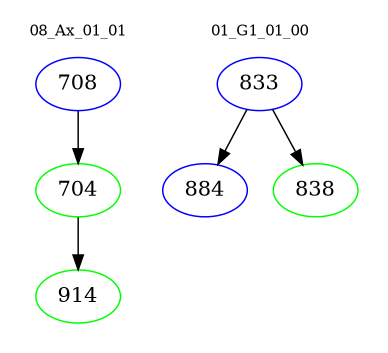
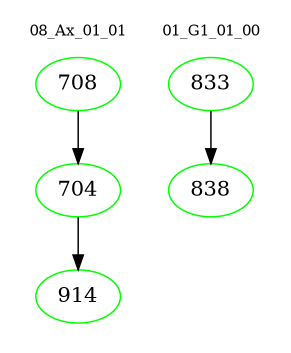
(78, 84) -> (78, 84)
(260, 84) -> (211, 84)
(205, 190) -> none
